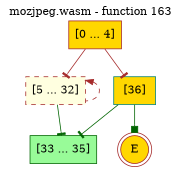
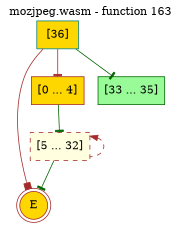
(76, 61) -> (59, 117)
(114, 61) -> (58, 61)
(135, 115) -> (18, 112)
(59, 118) -> (48, 173)
